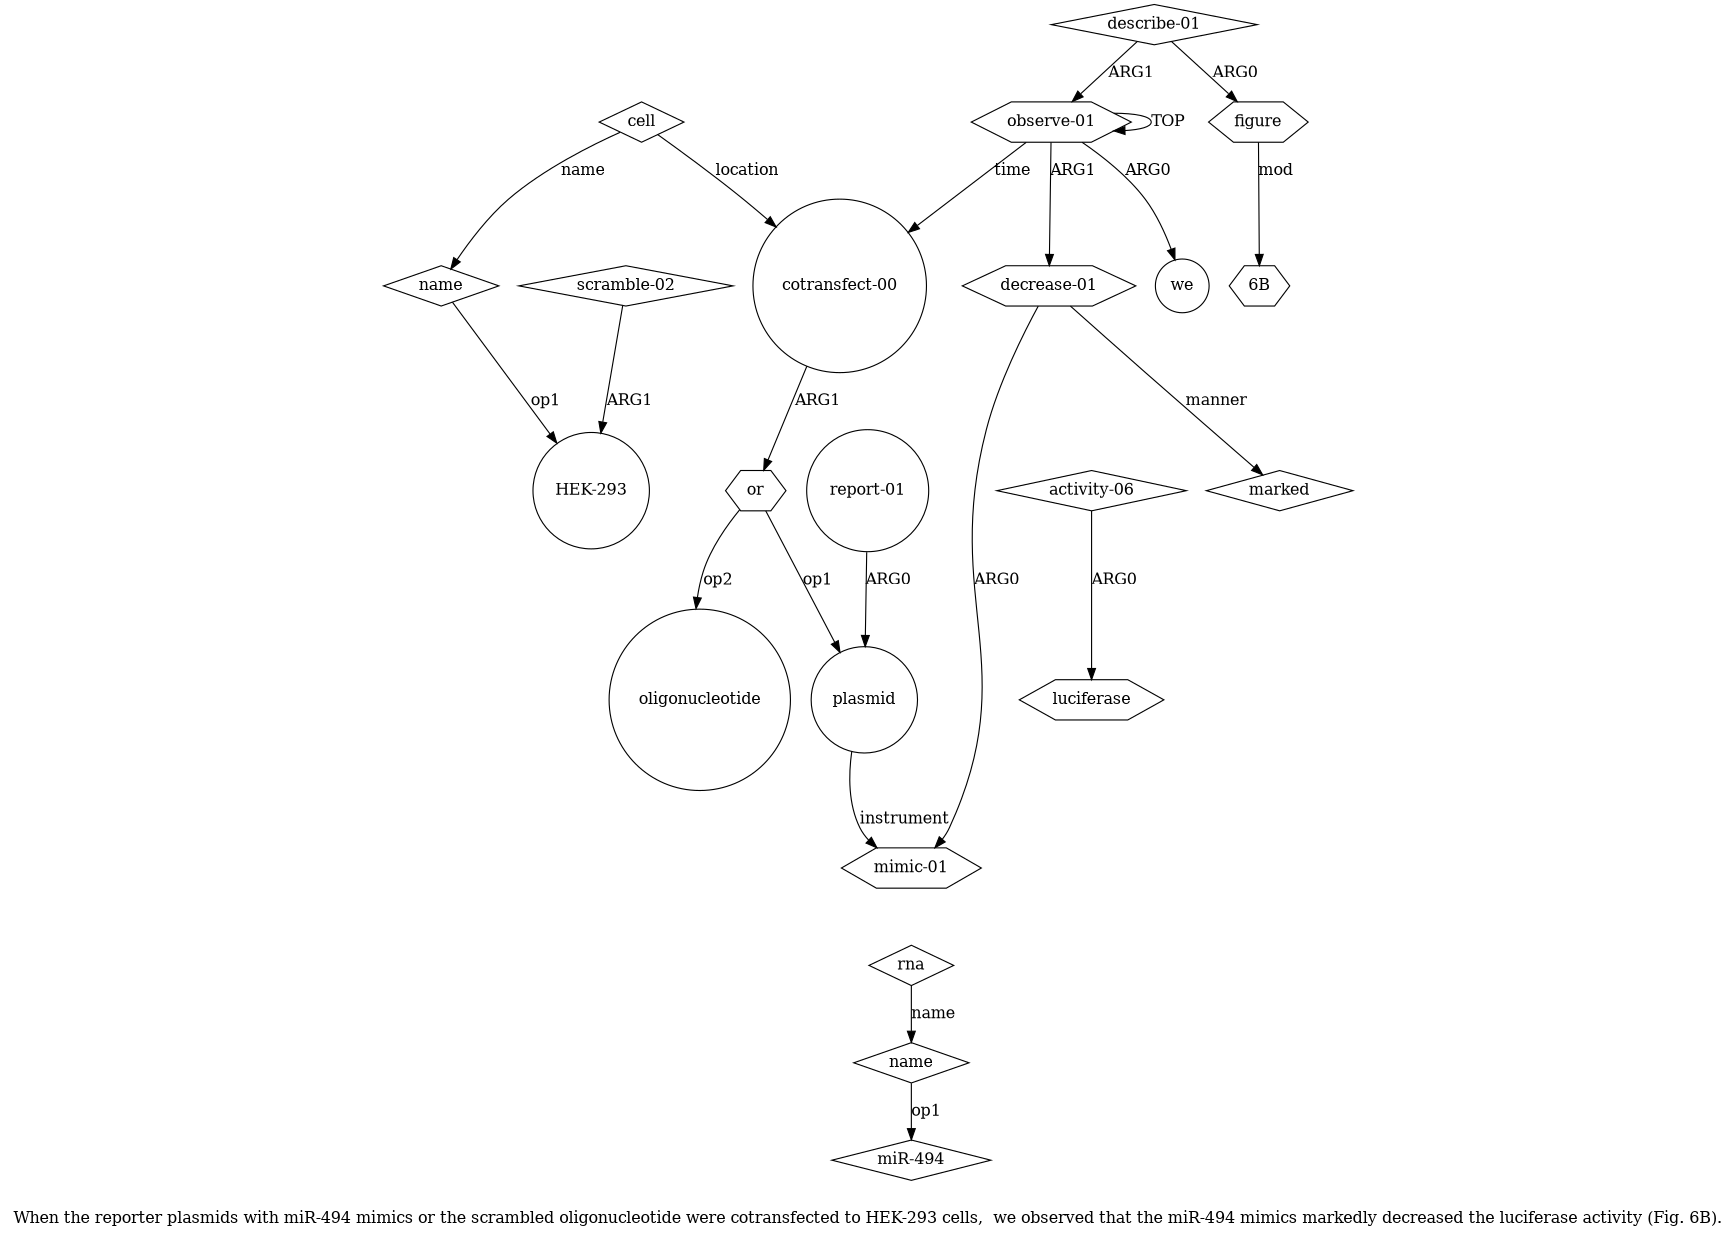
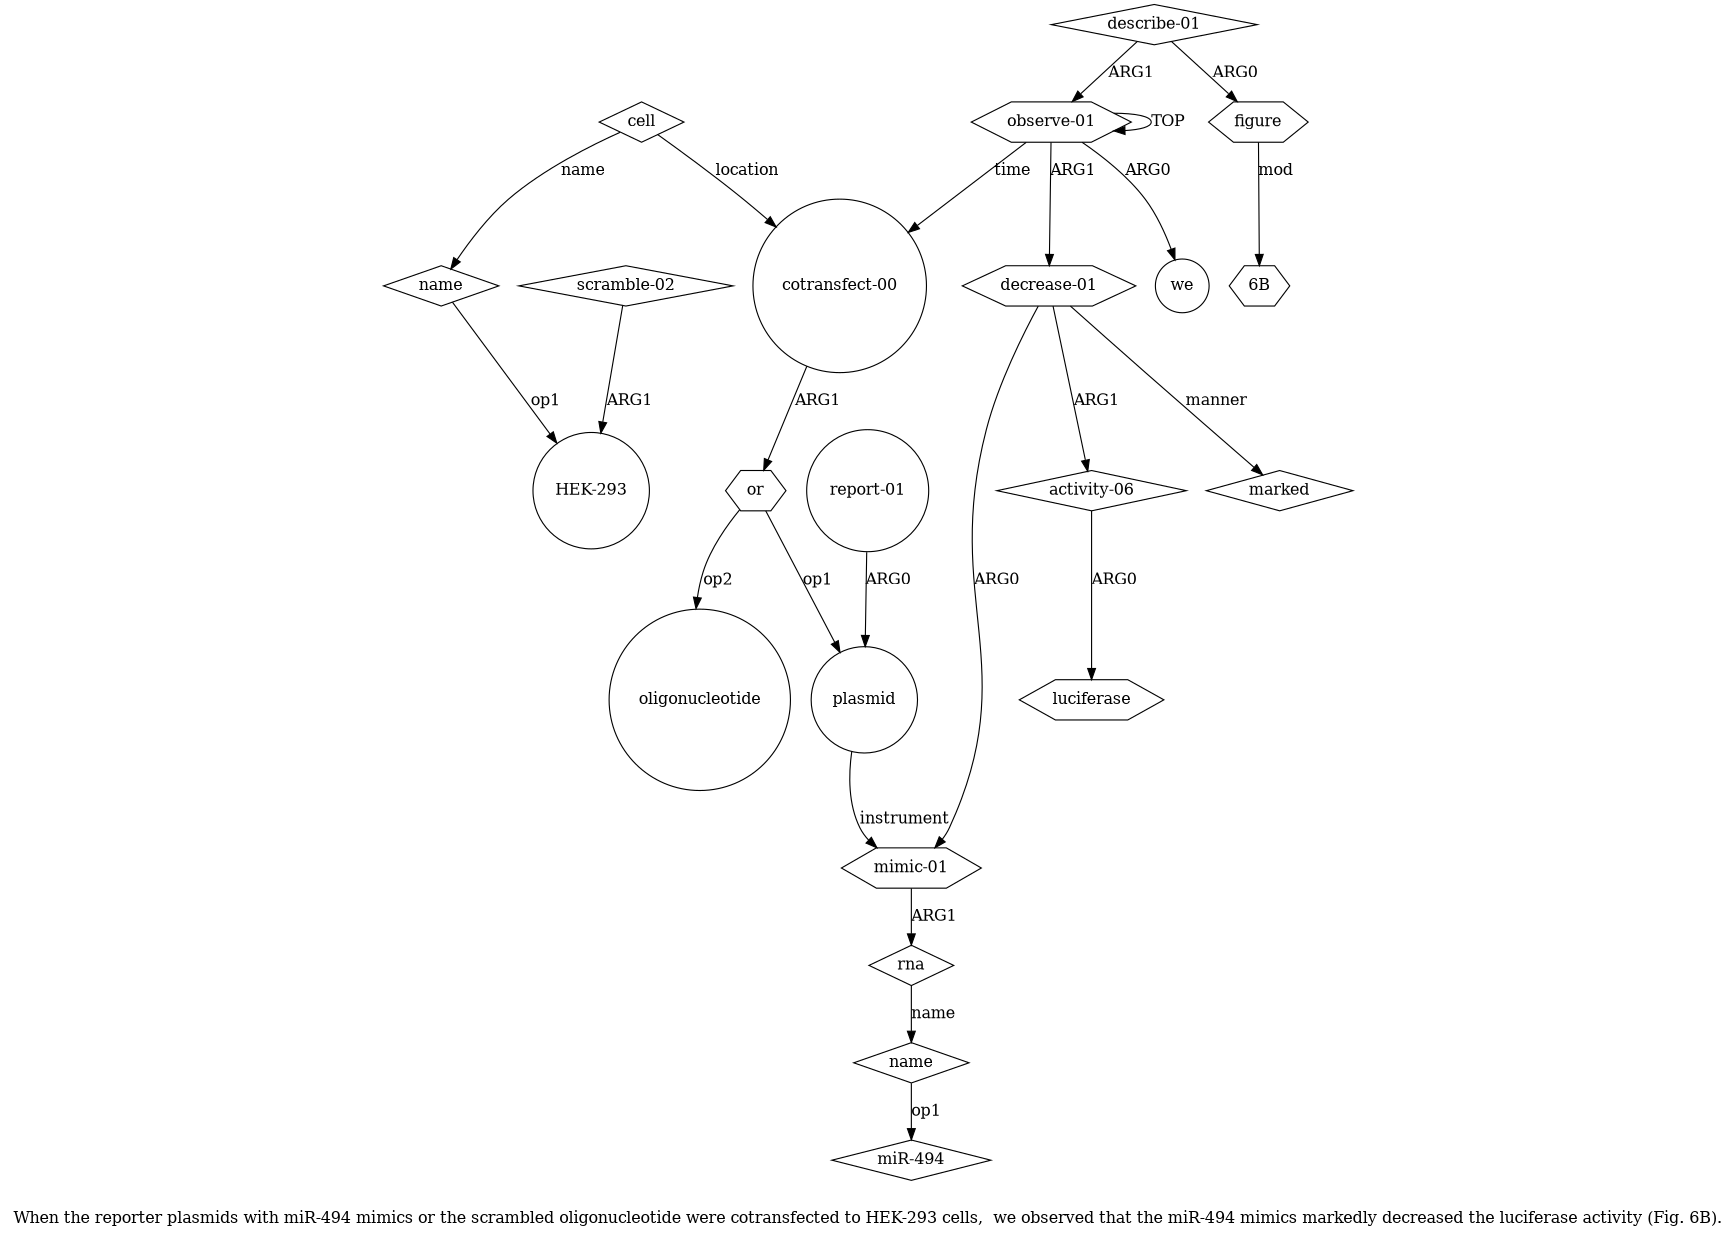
none -> (1069, 383)
none -> (911, 911)
